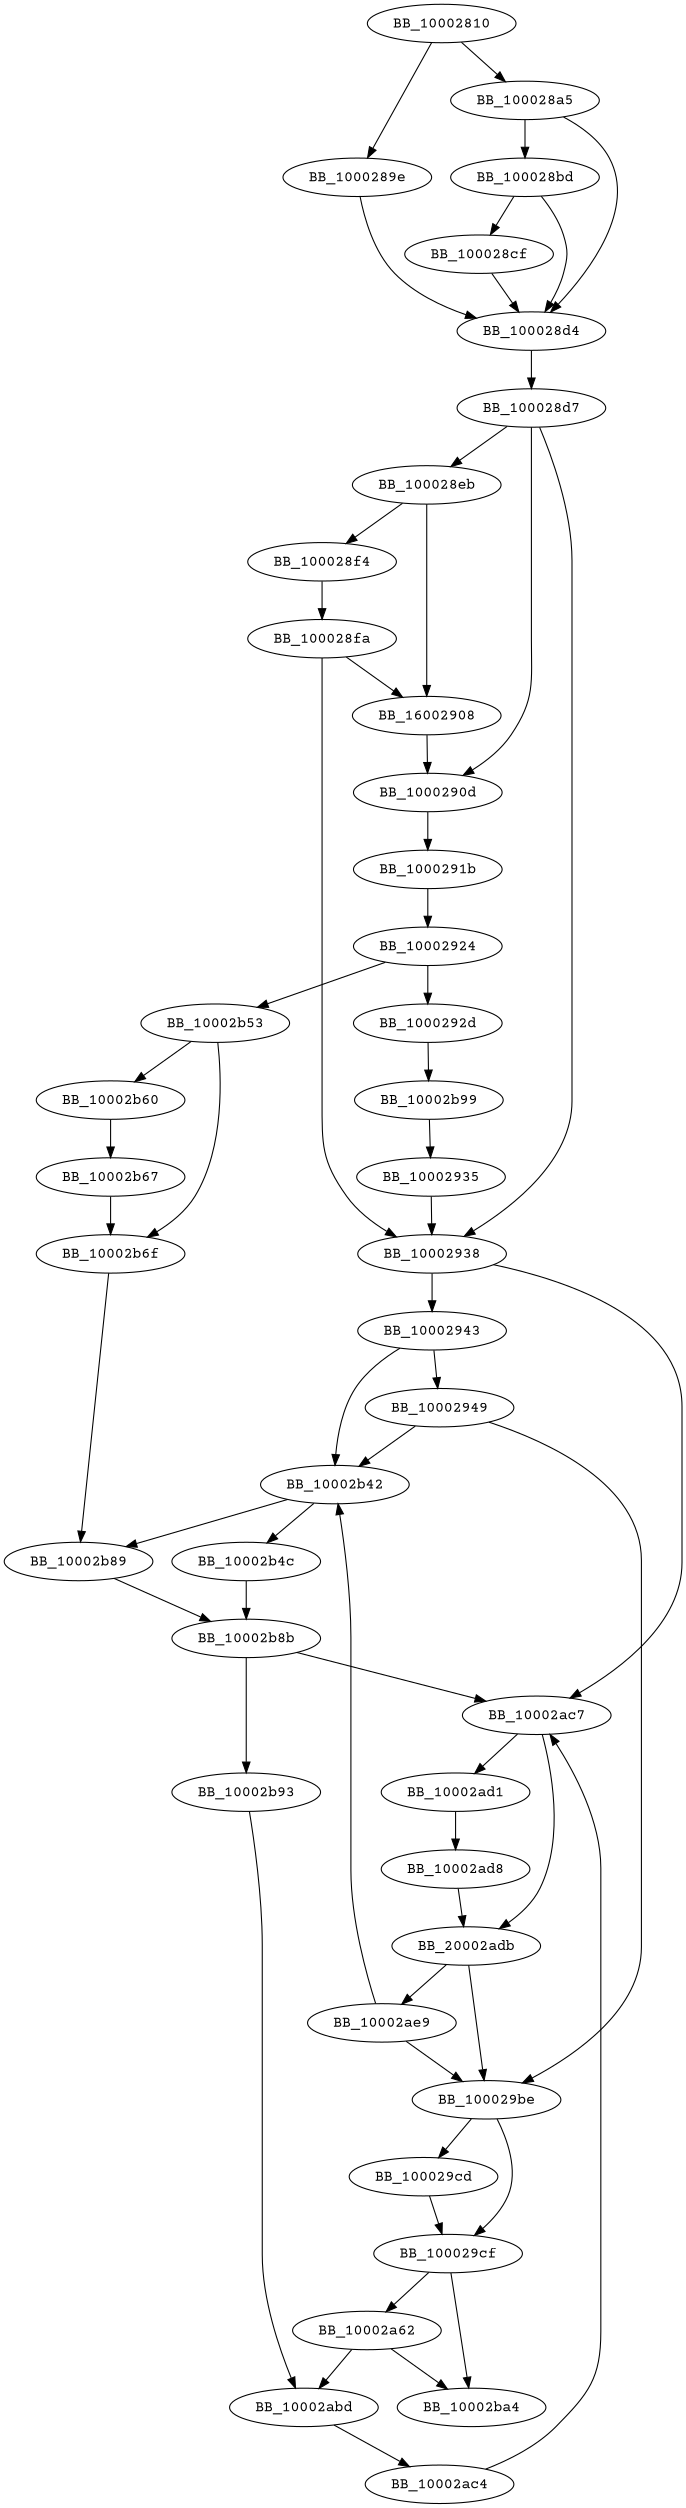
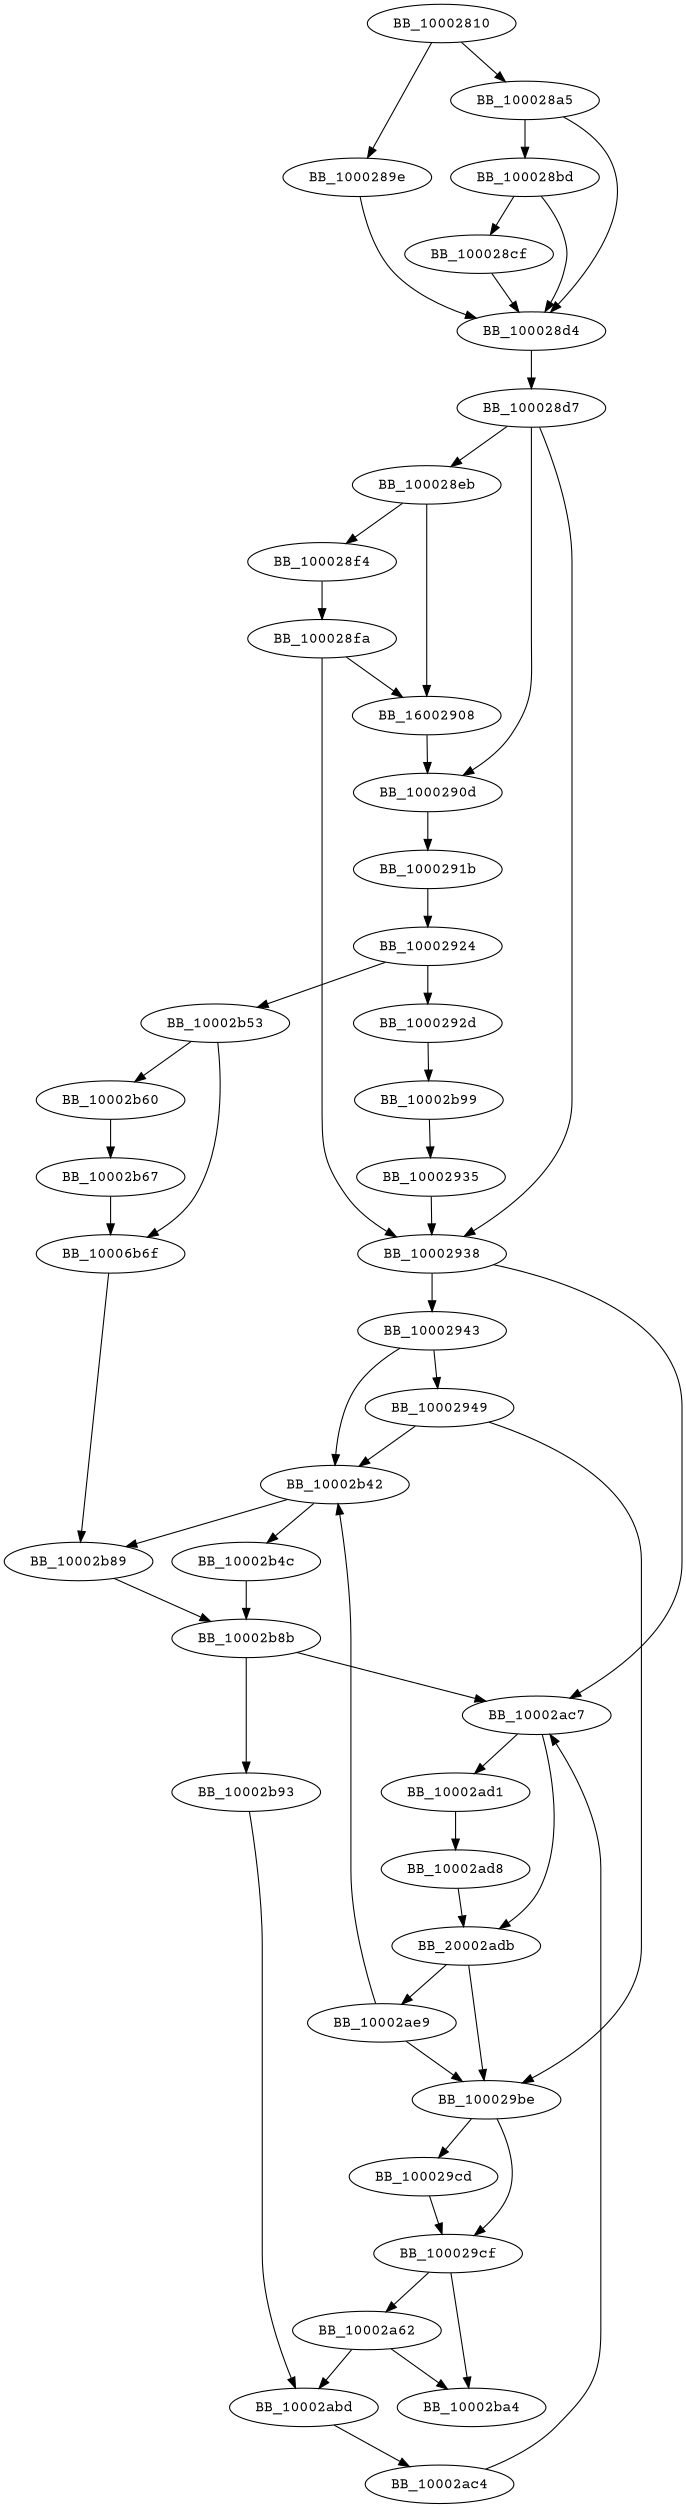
(111, 1254) -> (111, 1254)
